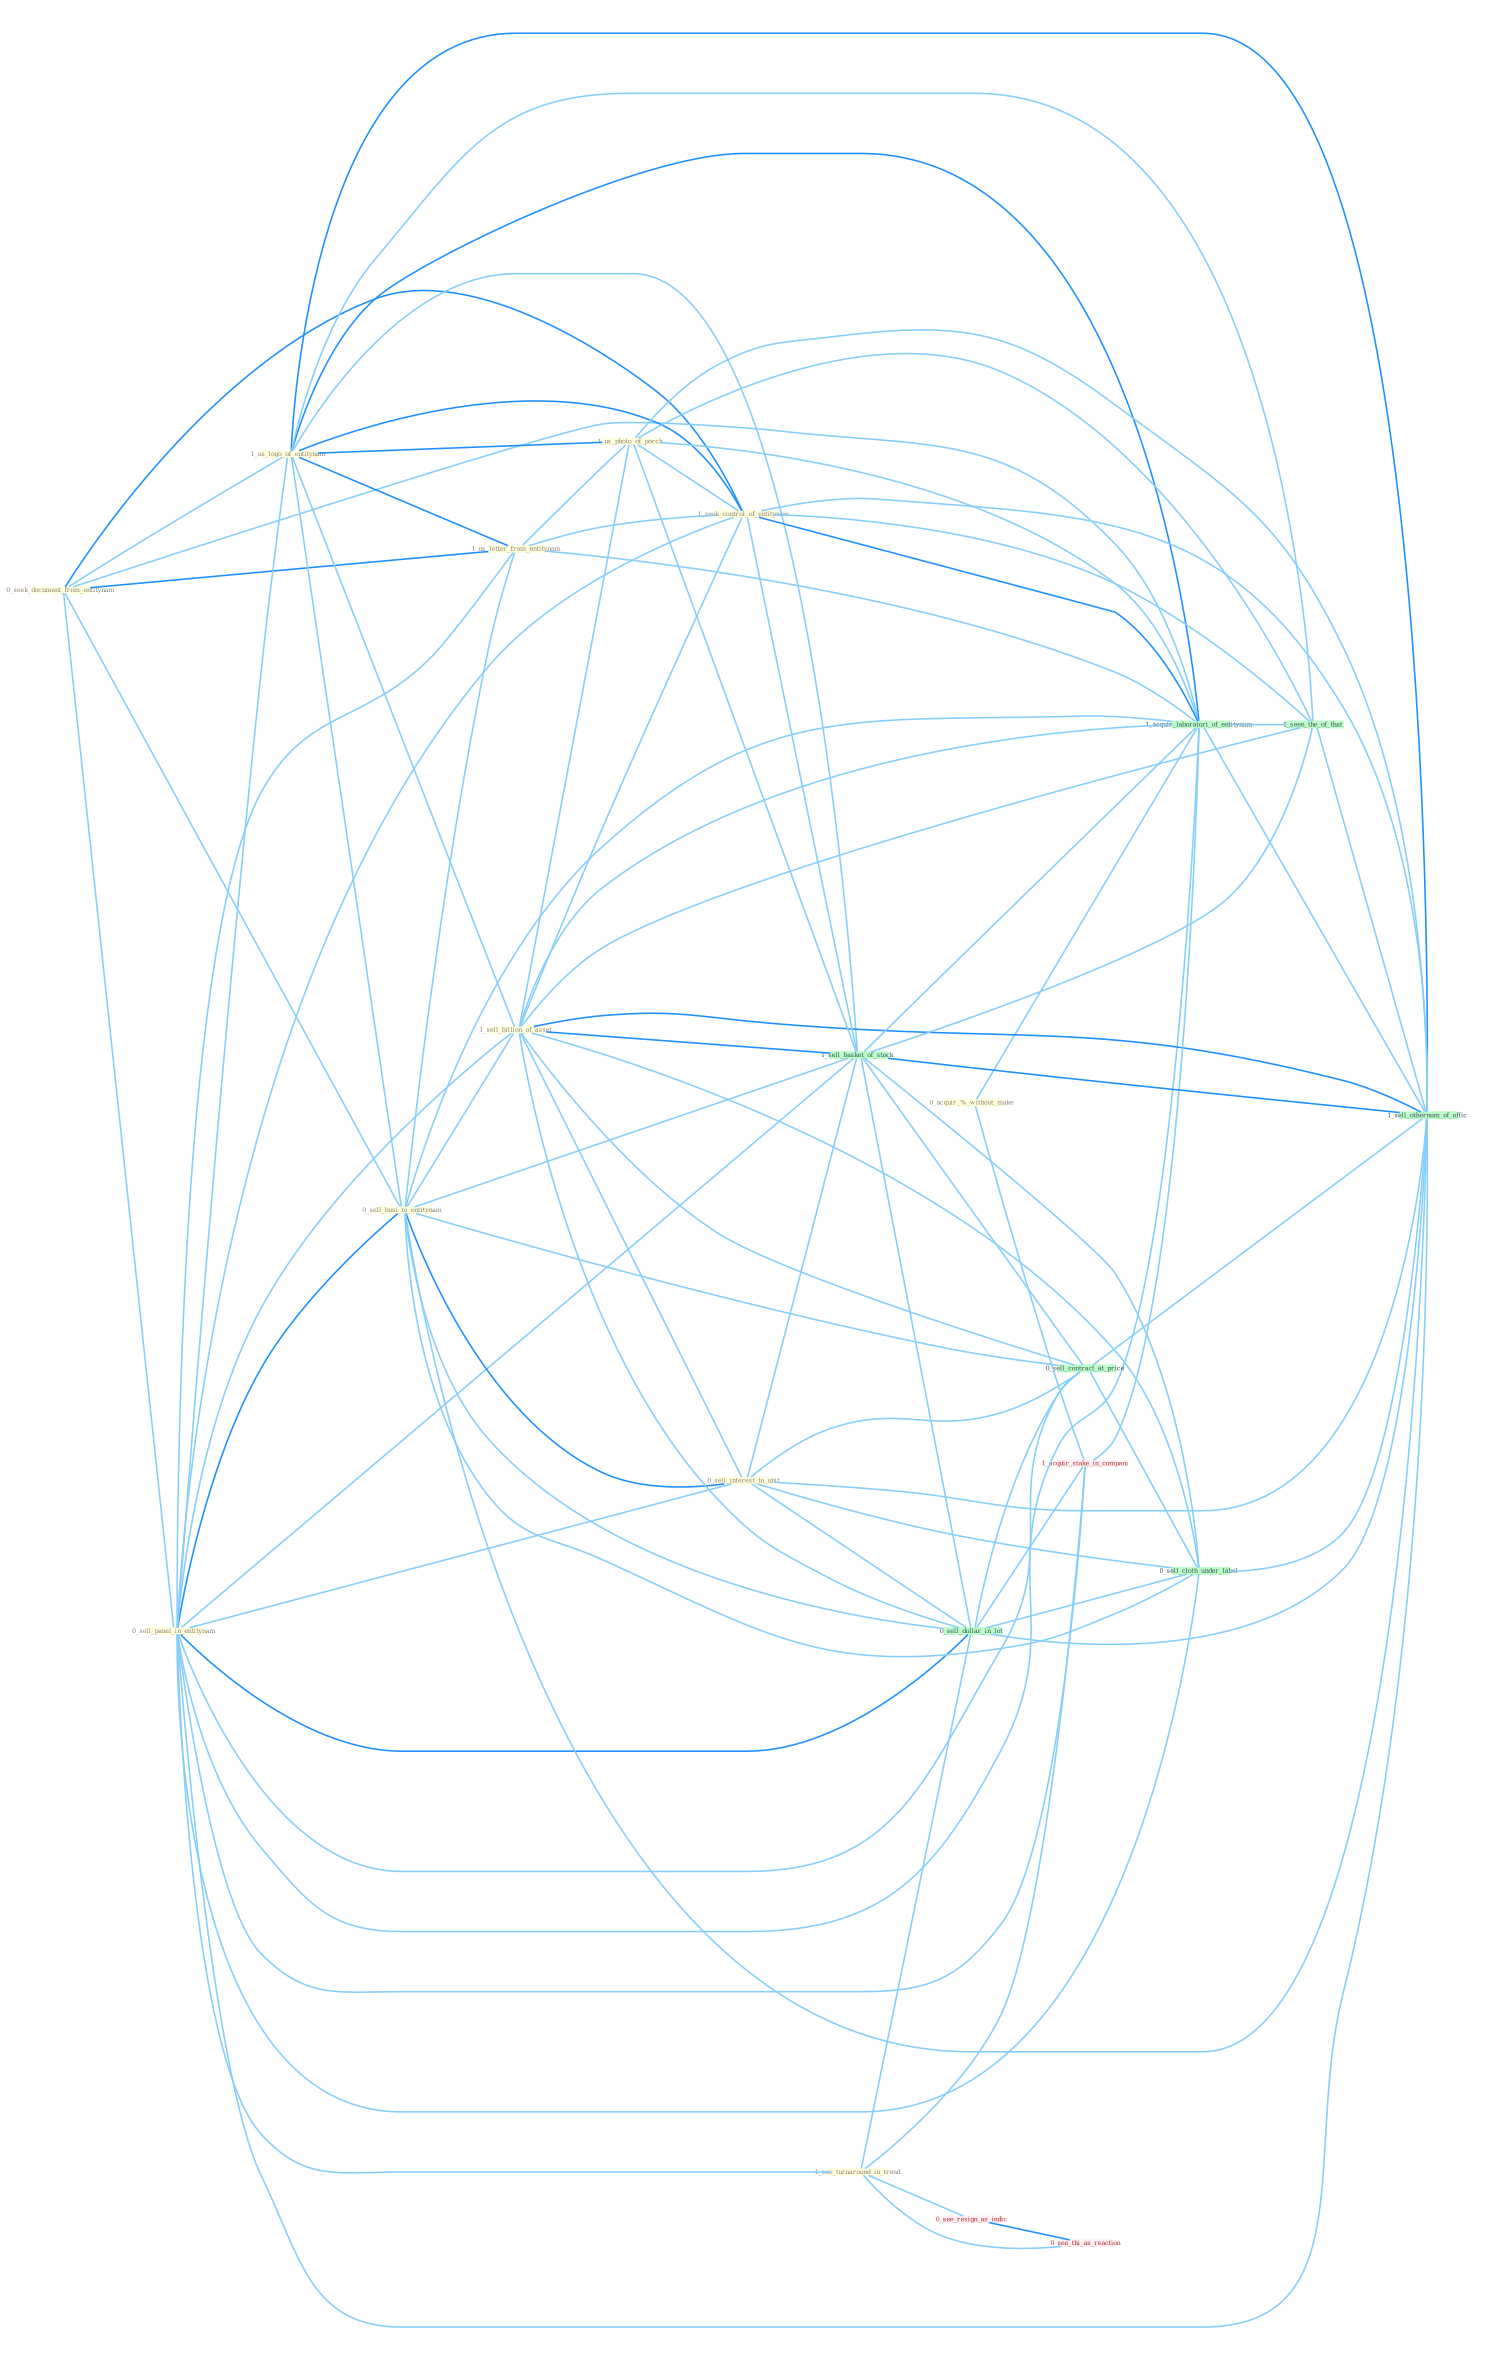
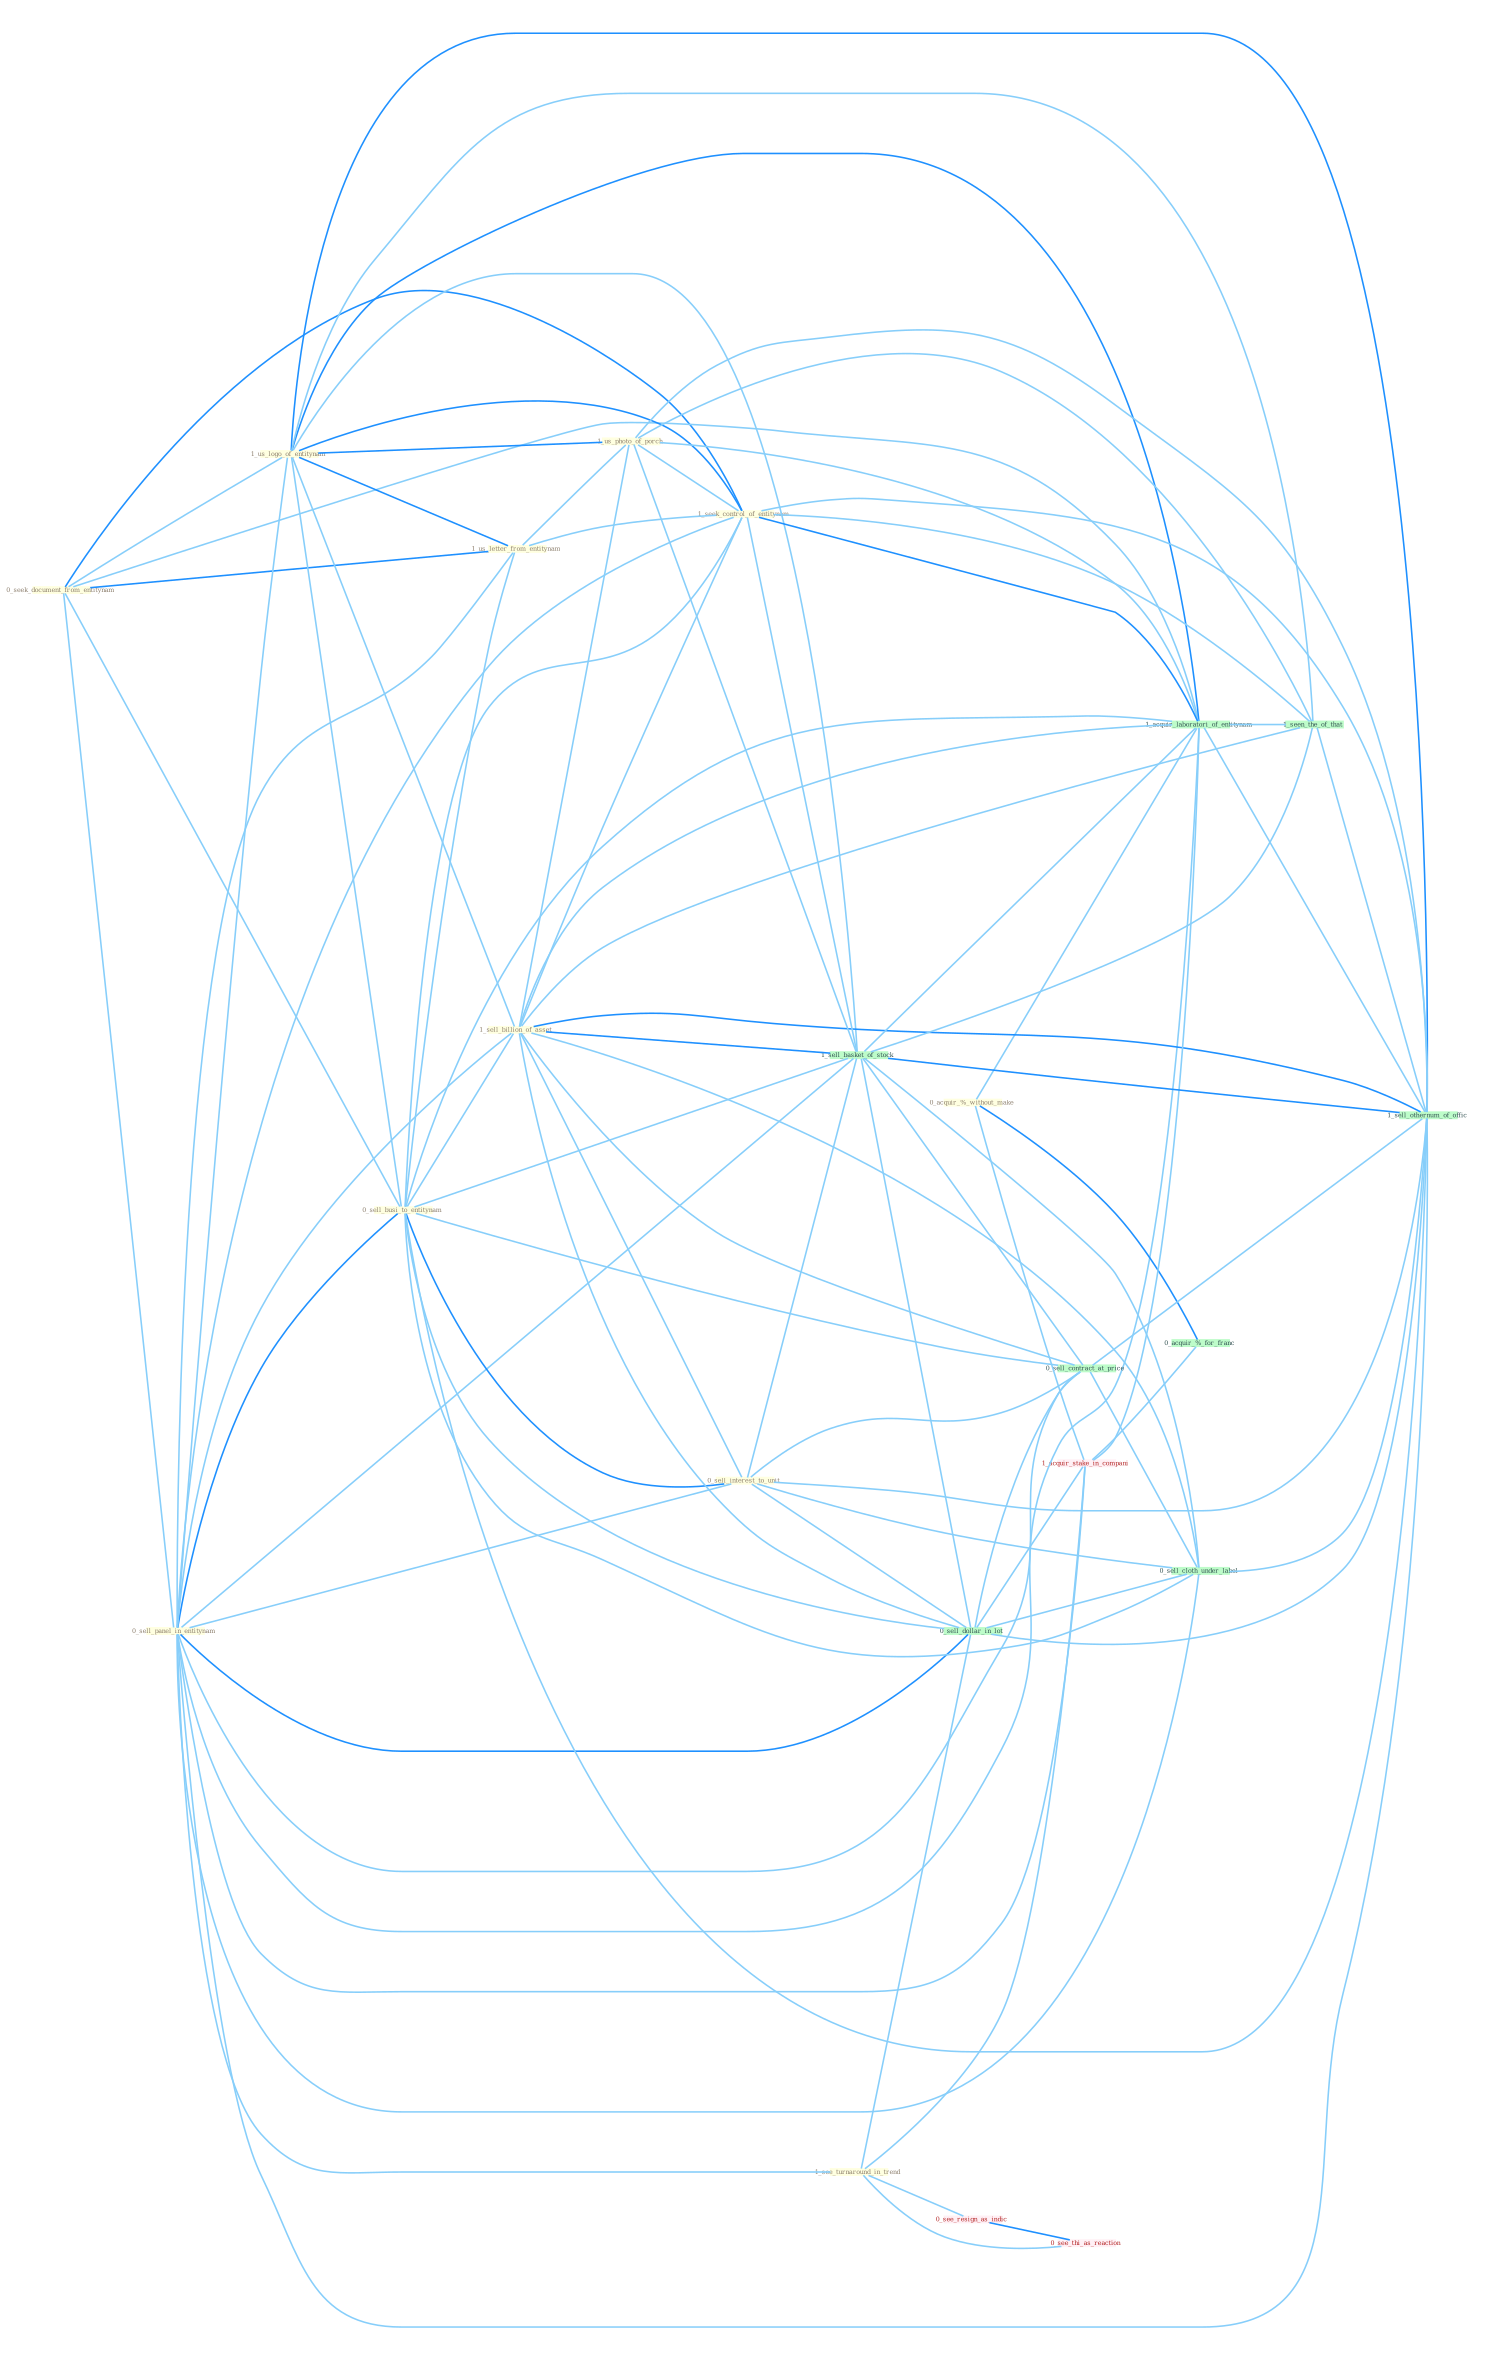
(881, 603) -> none
none -> (438, 871)
none -> (1201, 1343)
